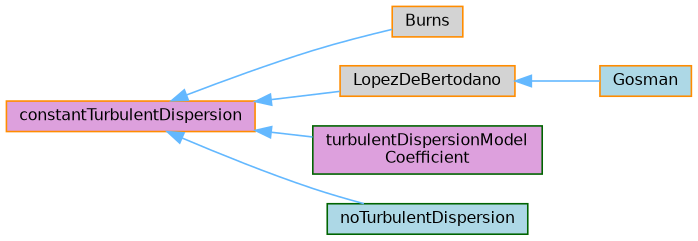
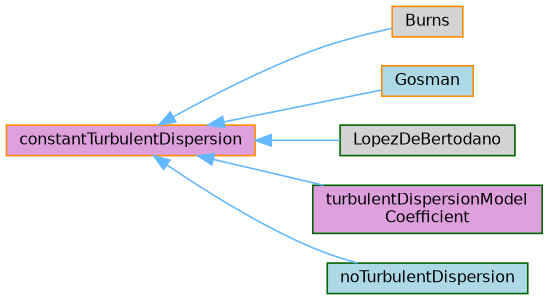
(428, 81) -> (428, 140)
(566, 81) -> (303, 106)
